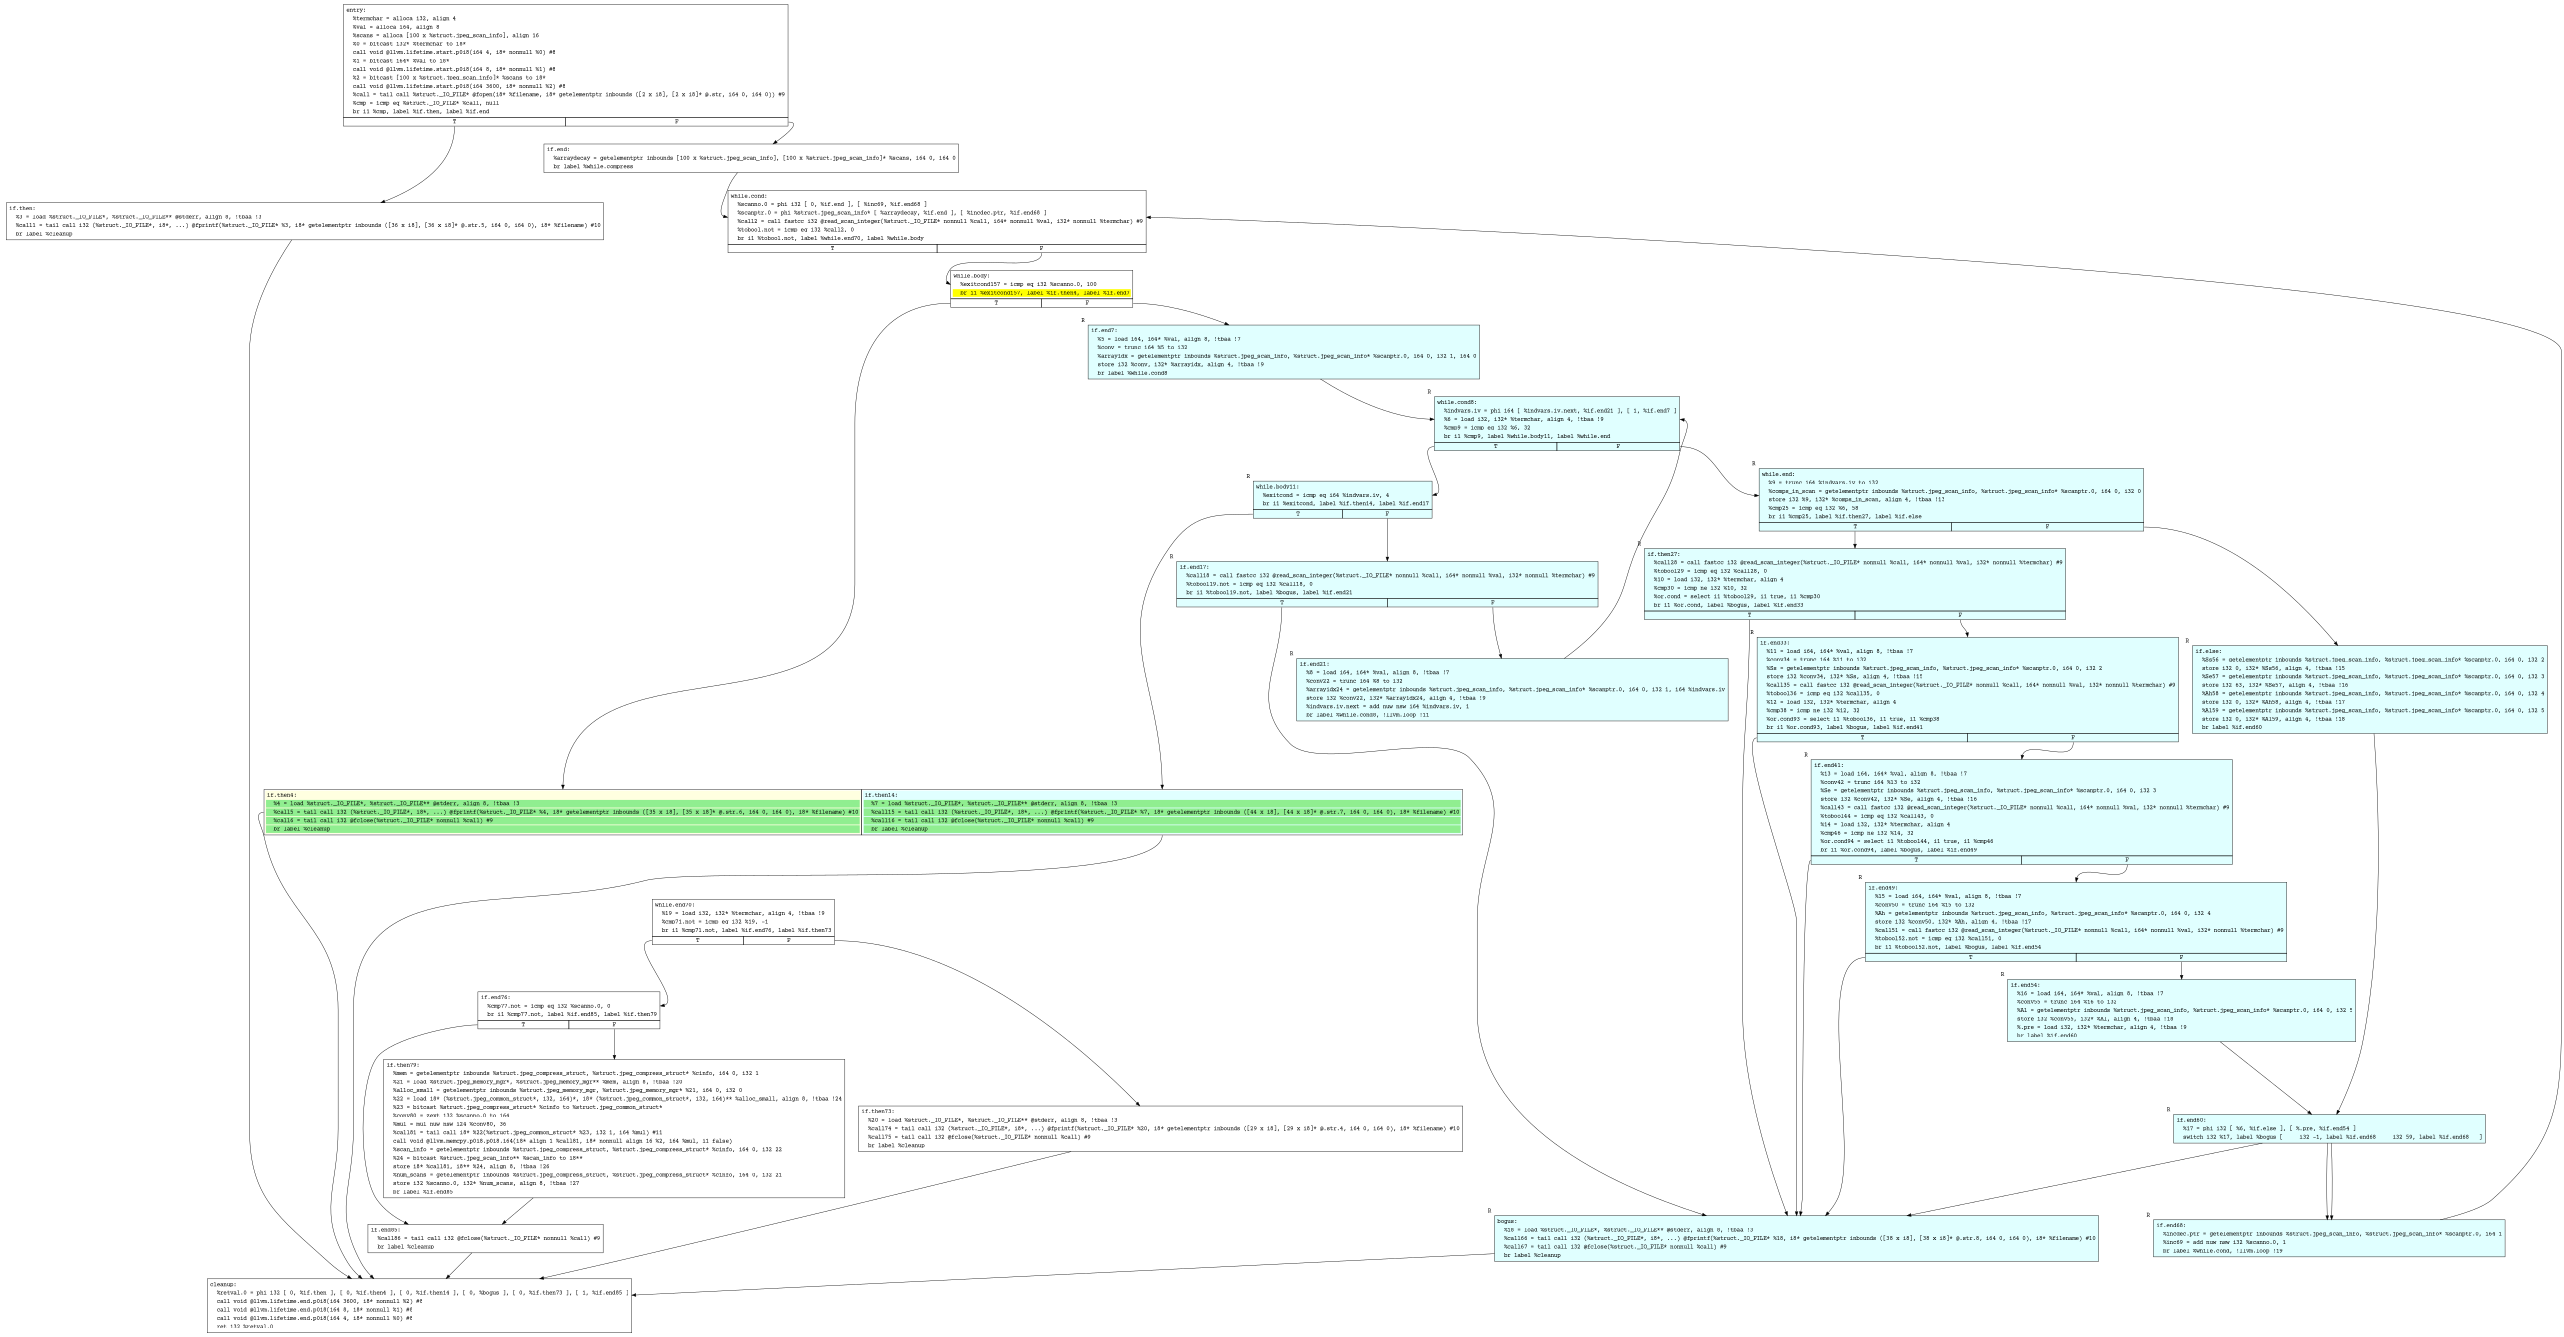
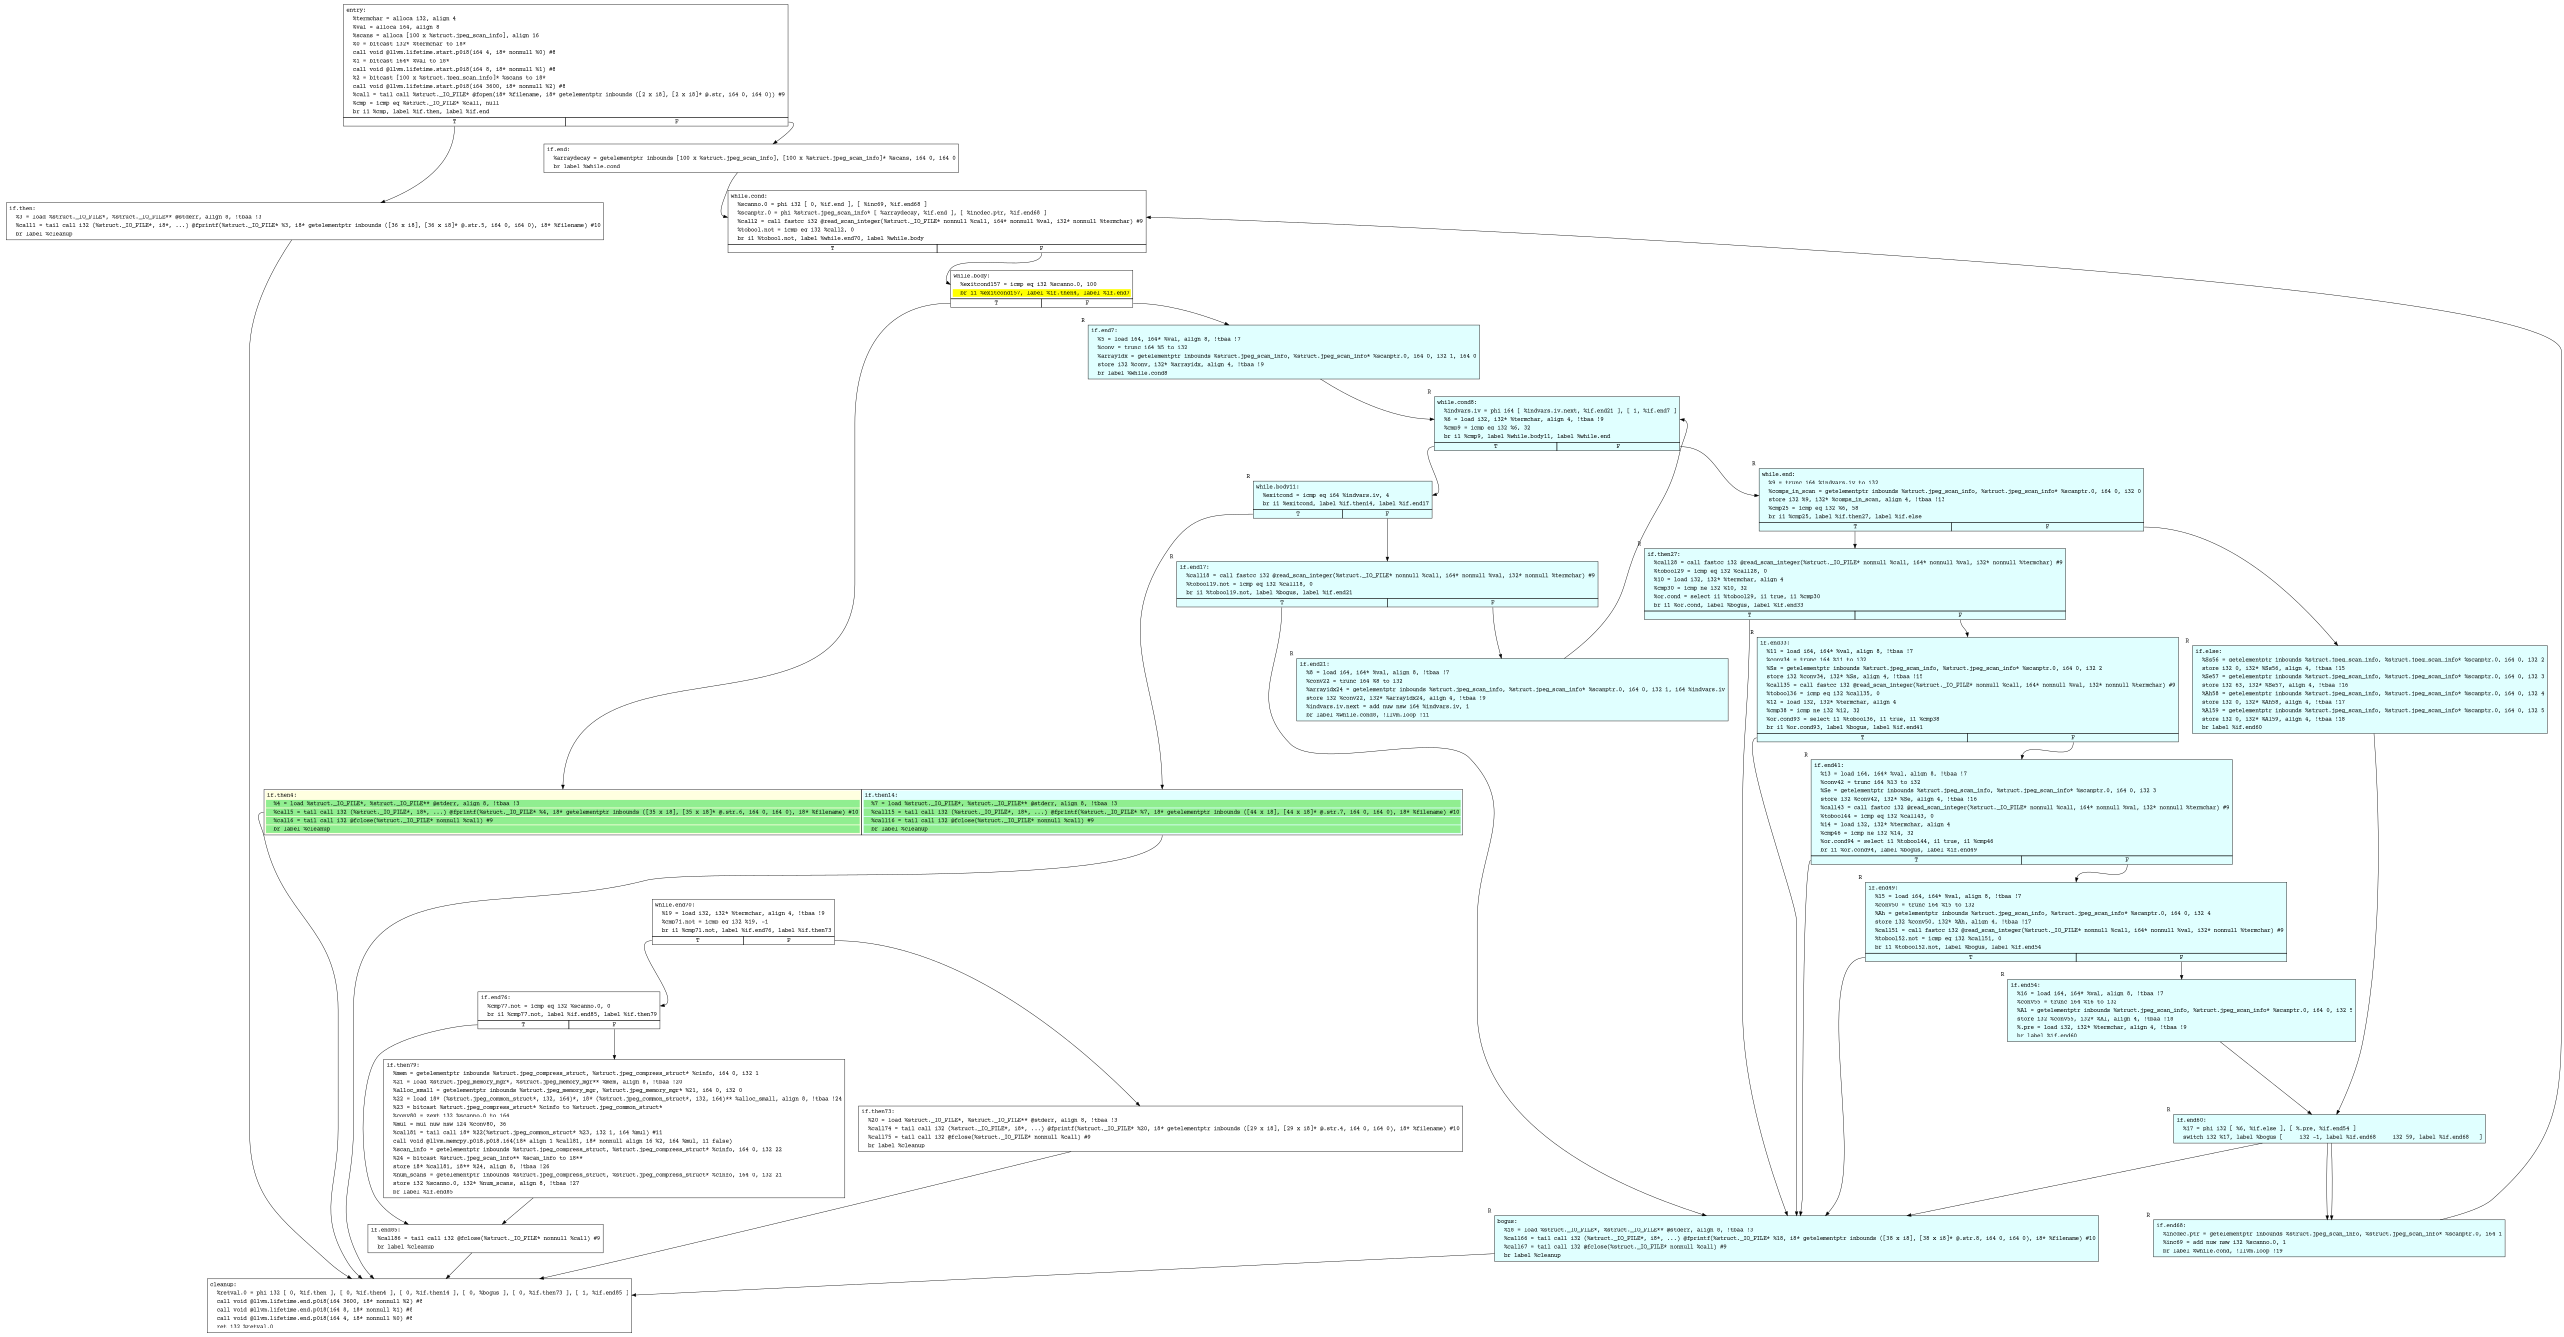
(590, 167) -> (583, 167)
